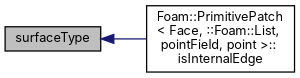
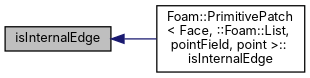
(53, 39) -> (58, 39)
